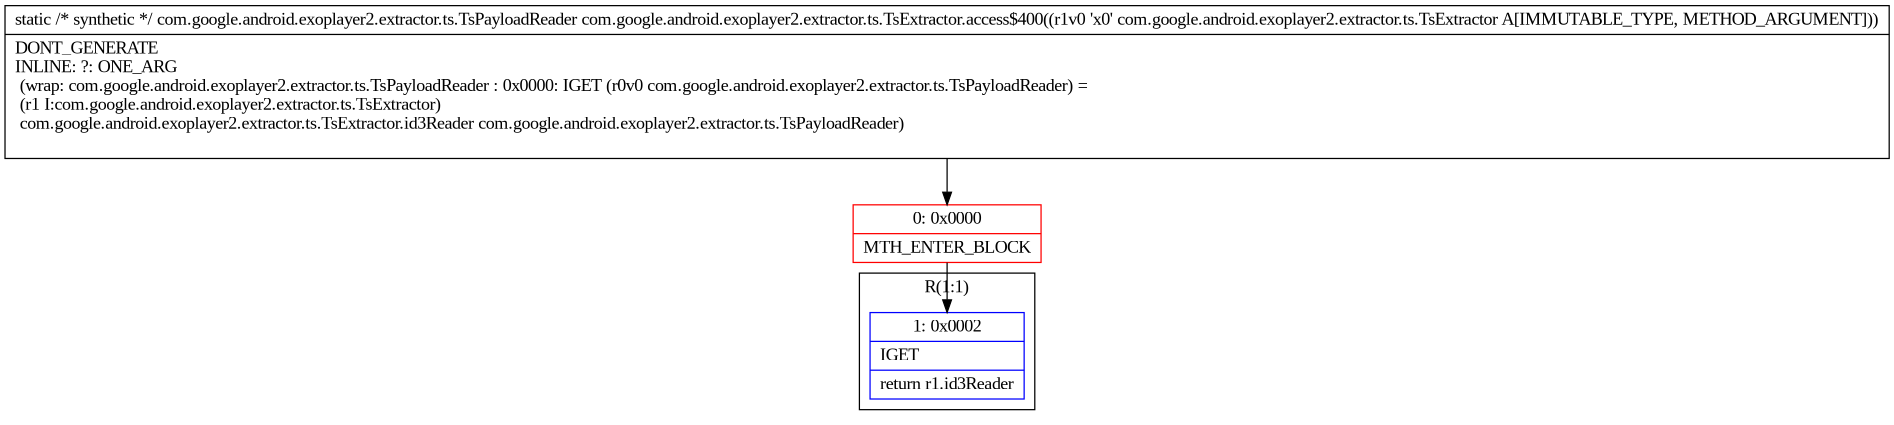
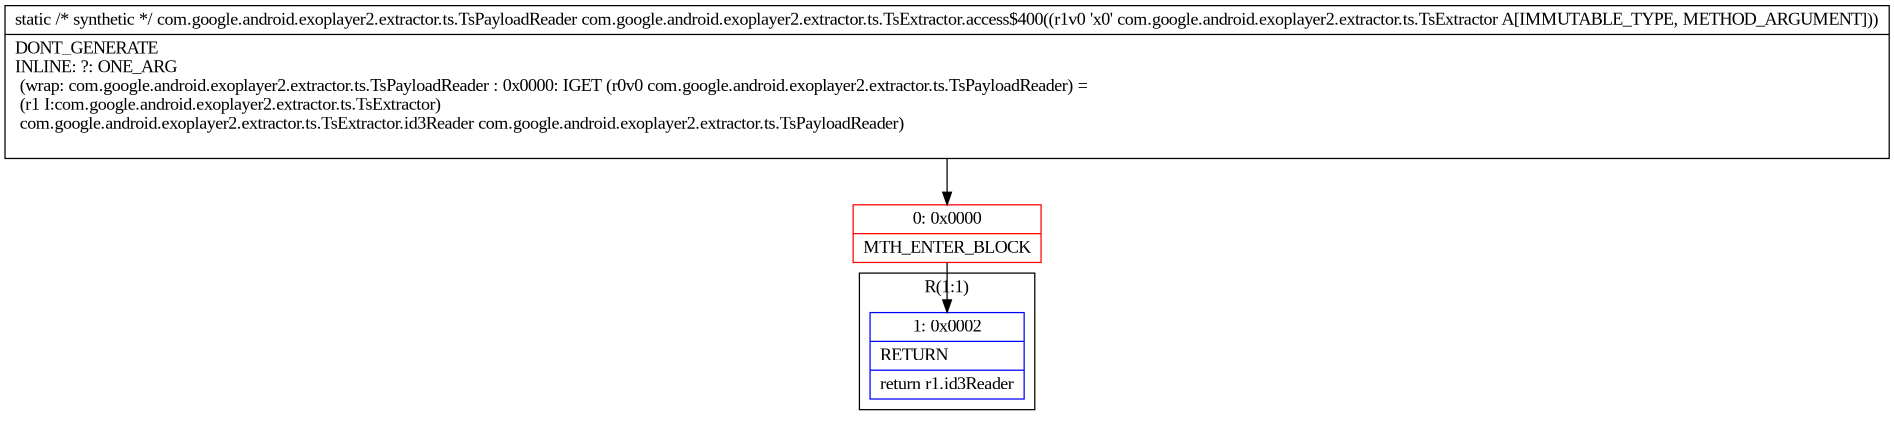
(899, 355) -> (915, 355)
